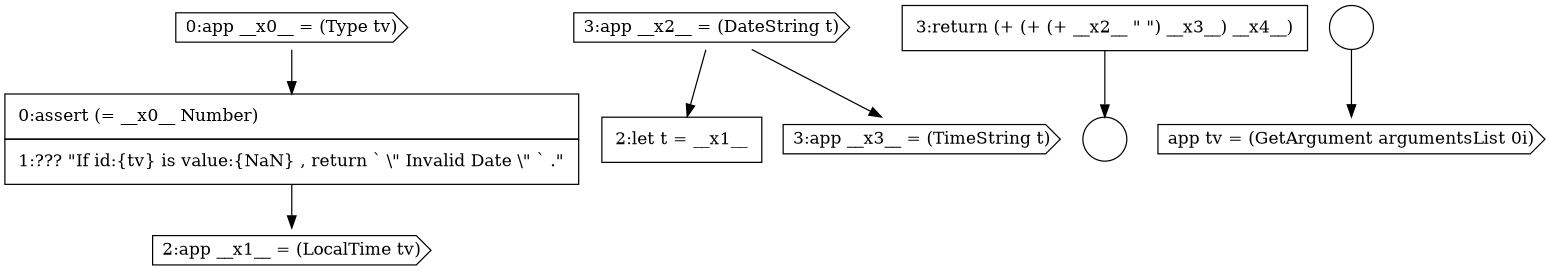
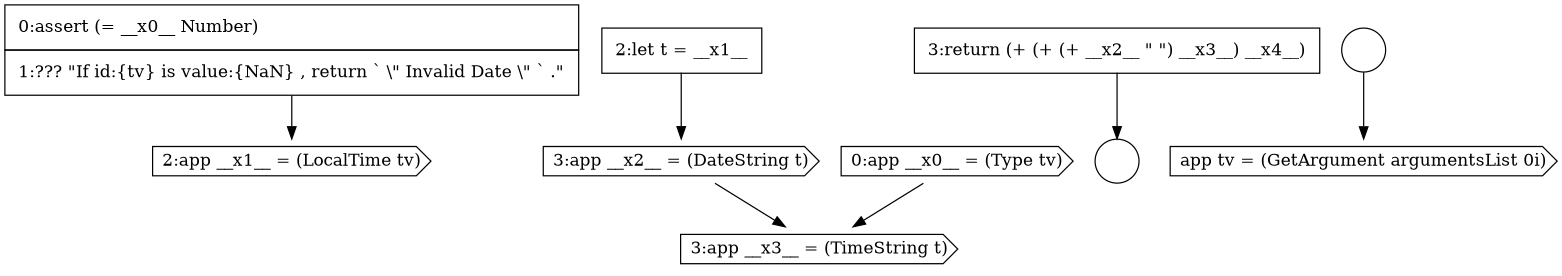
(292, 66) -> (893, 202)
(698, 77) -> (681, 100)
